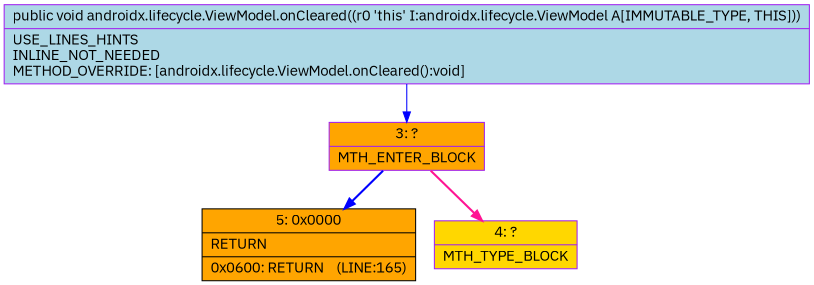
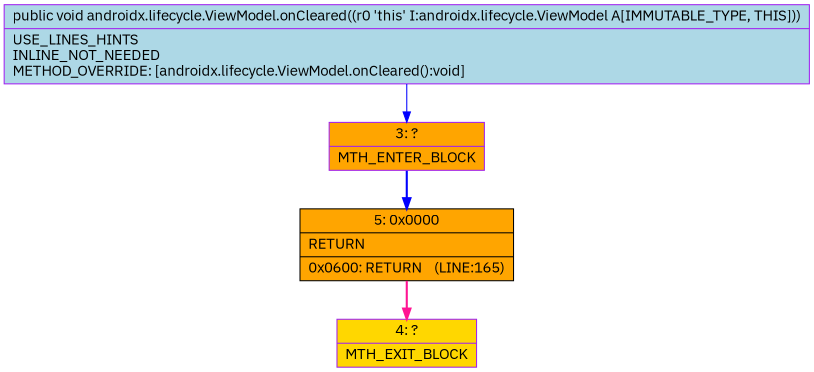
(453, 192) -> (407, 295)
(506, 256) -> (407, 355)
